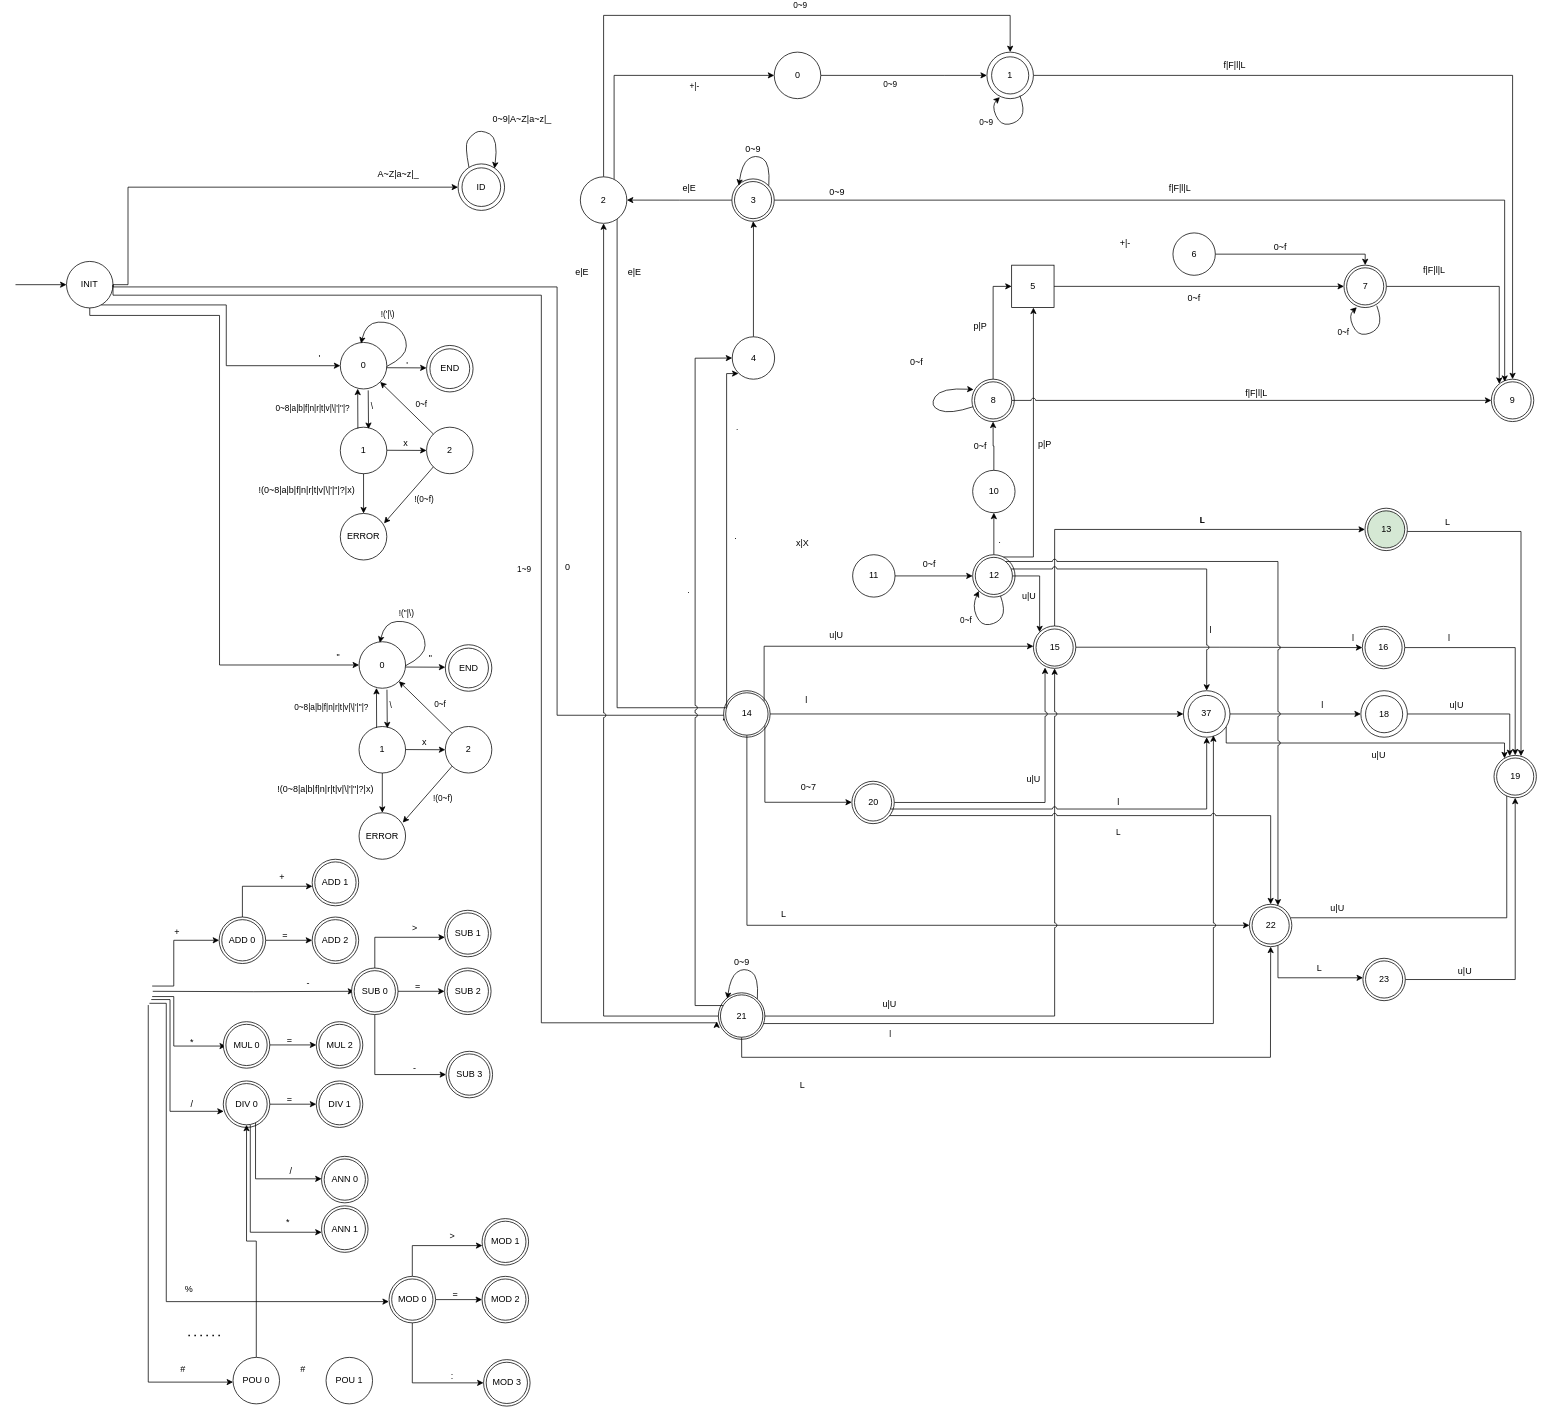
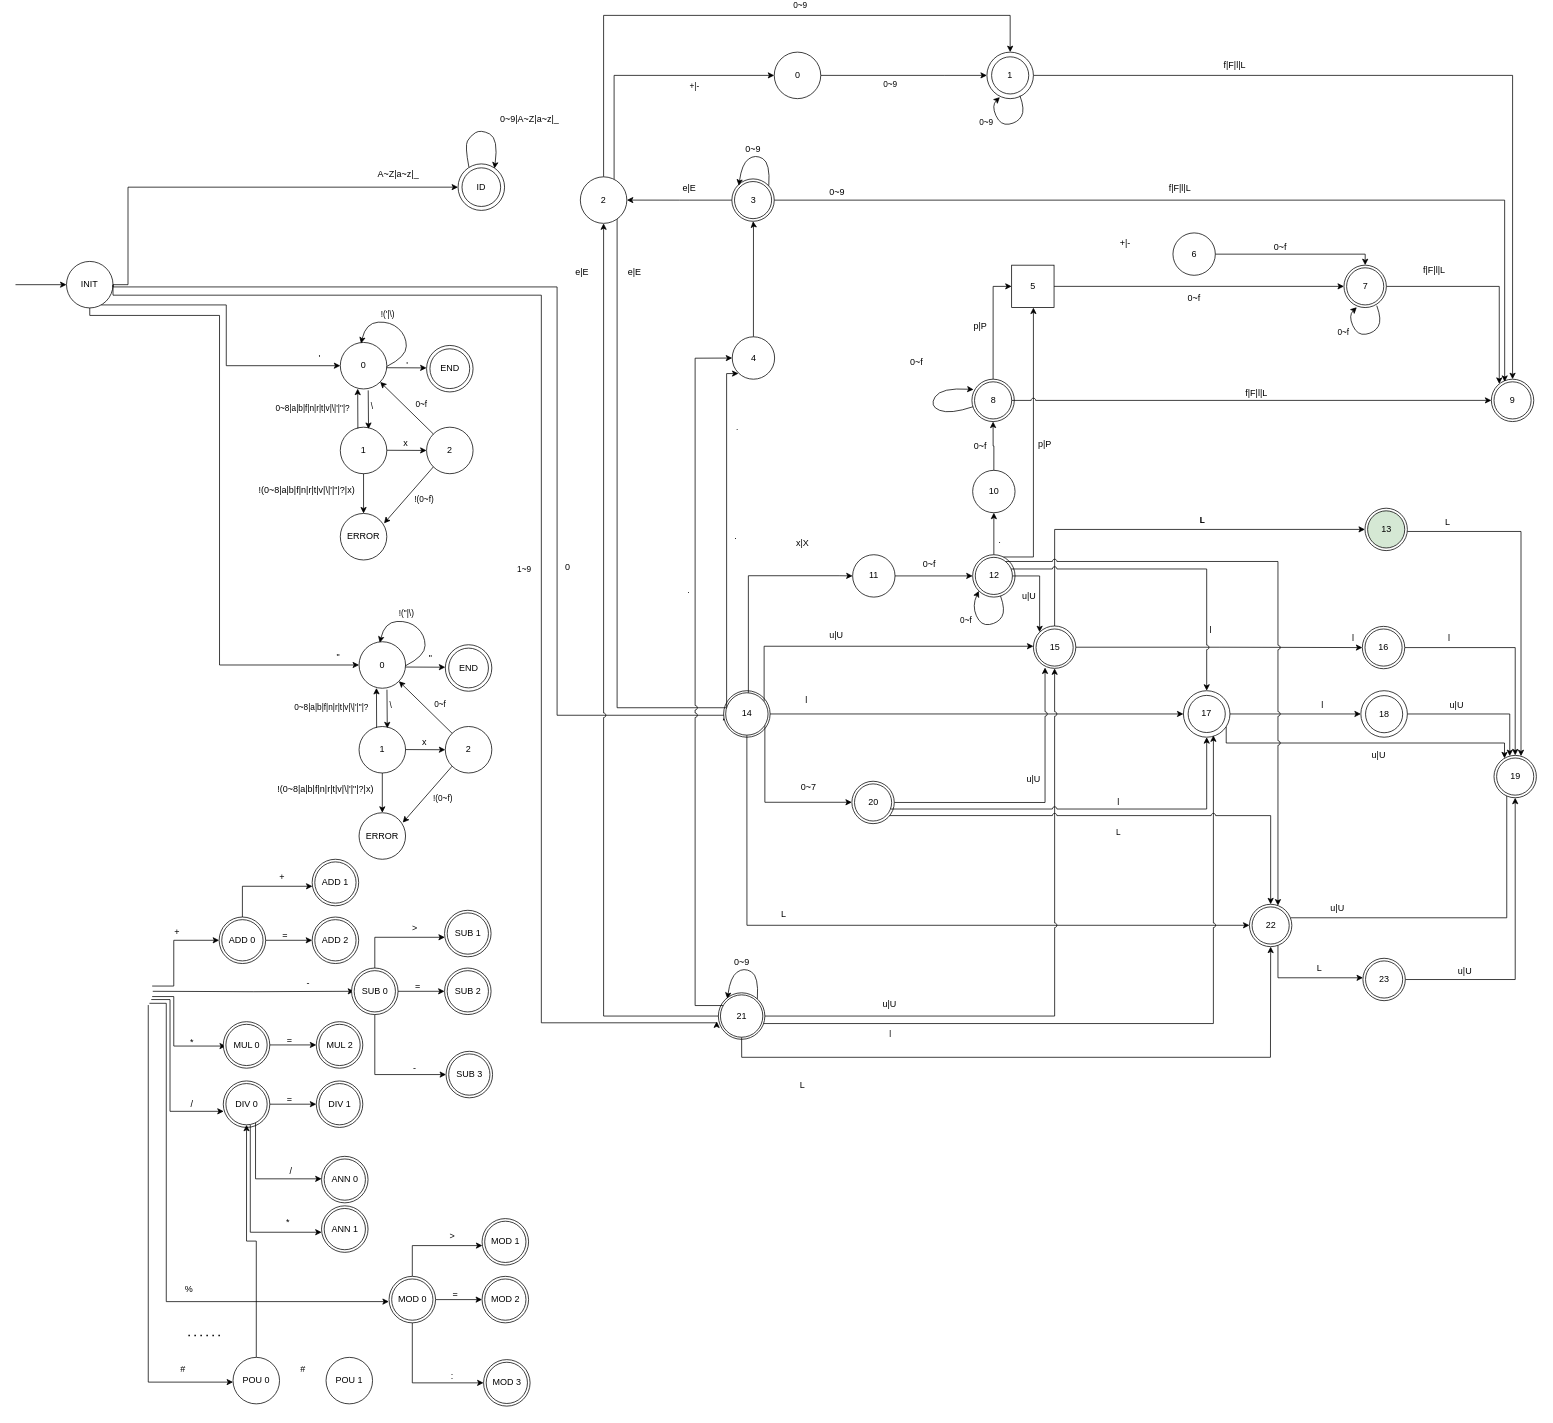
(522, 120) -> (529, 120)
none -> (748, 585)
(1206, 714) -> (1206, 714)
